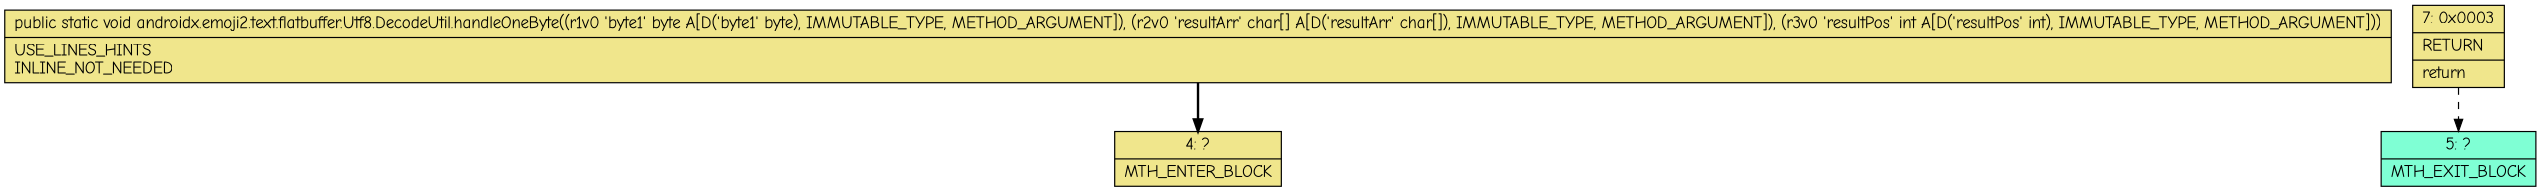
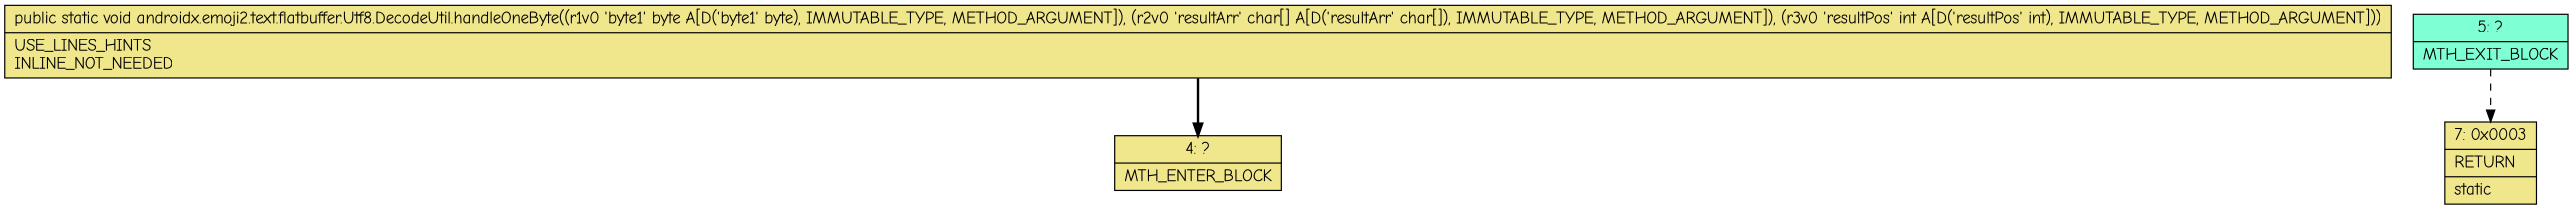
(2444, 73) -> (2473, 190)
(2459, 103) -> (2491, 90)
